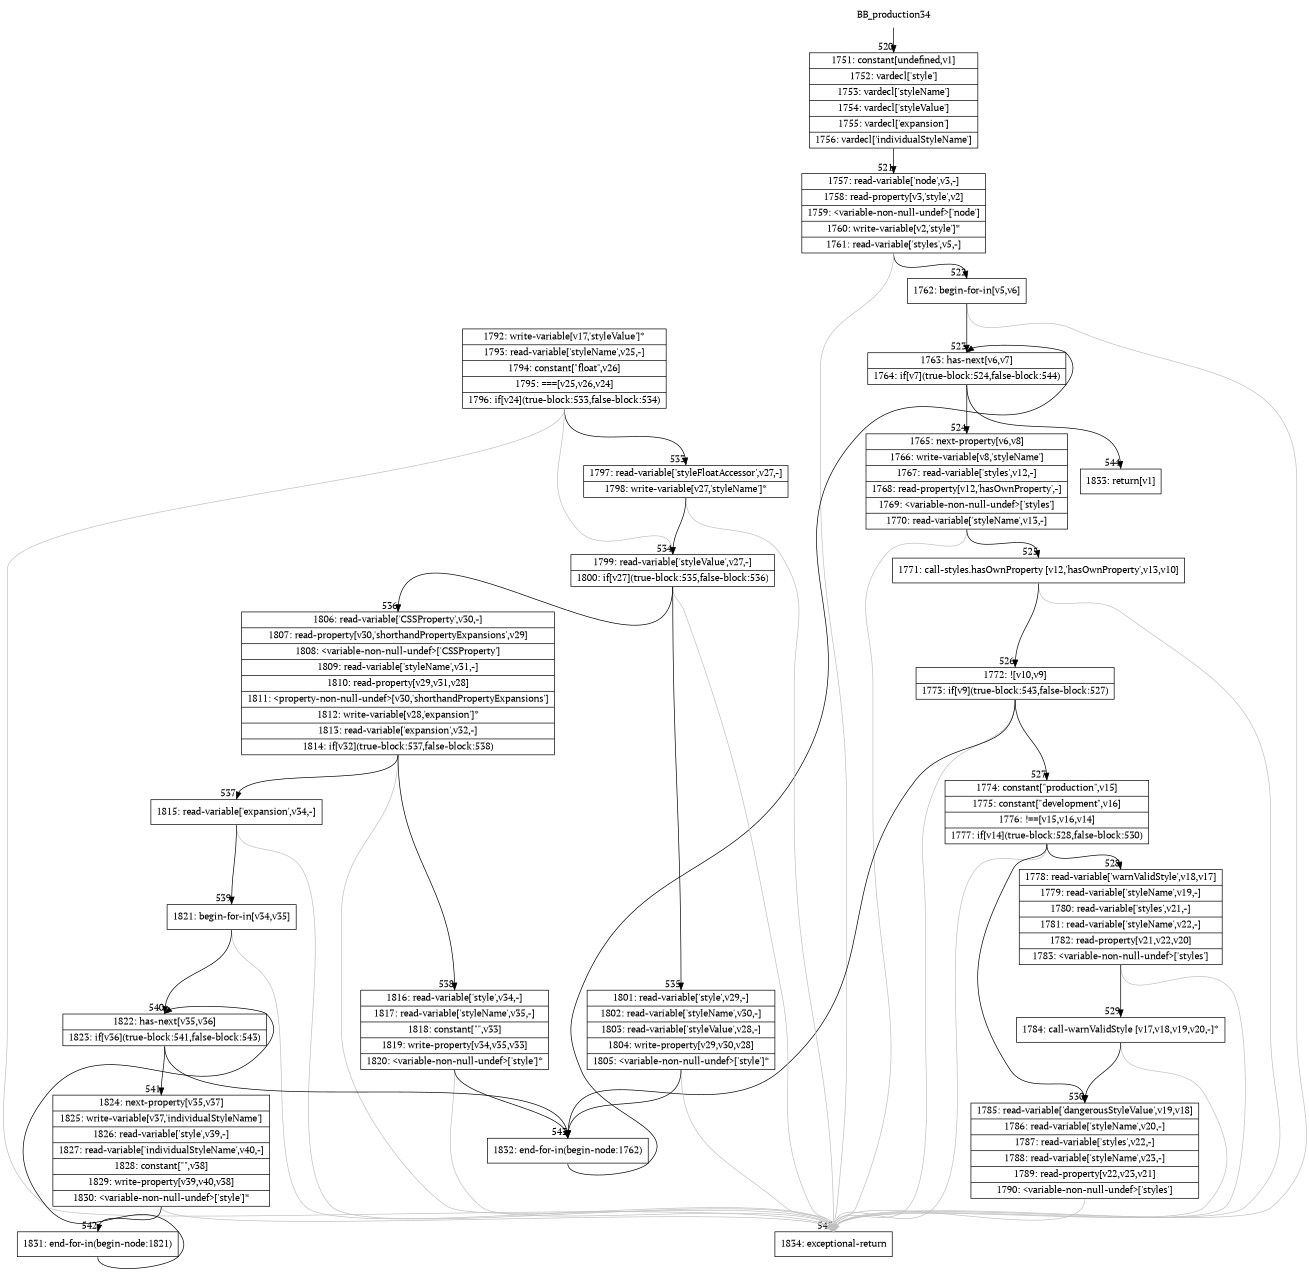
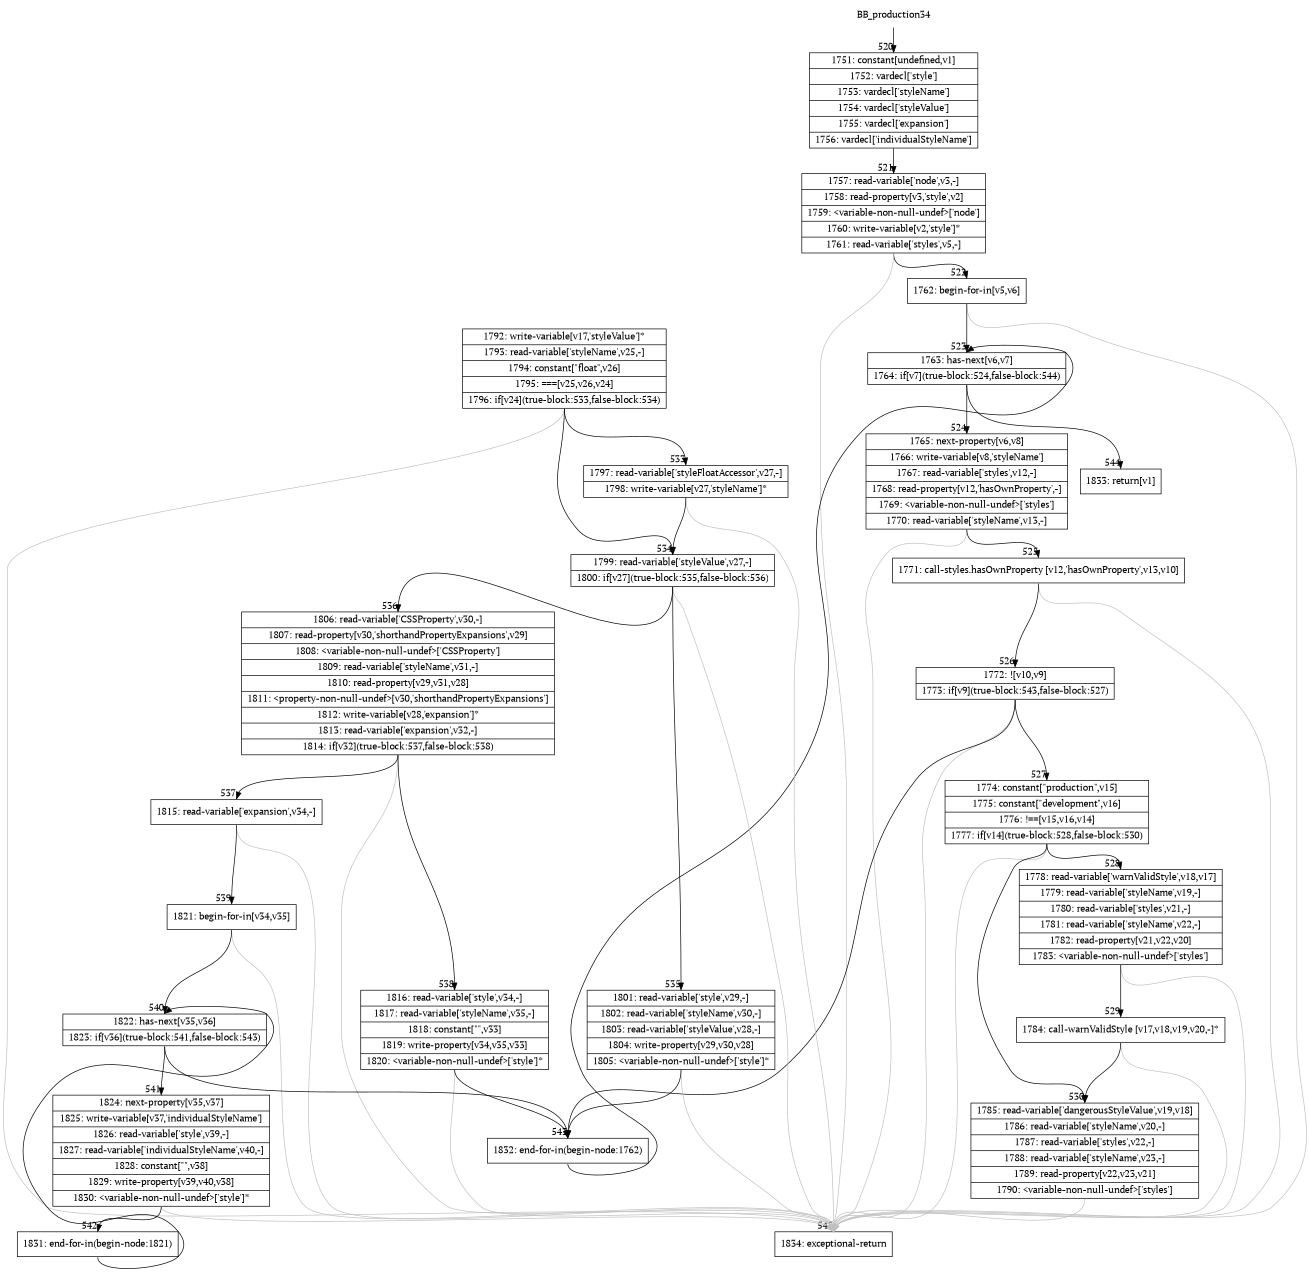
(571, 520) -> (571, 520)
